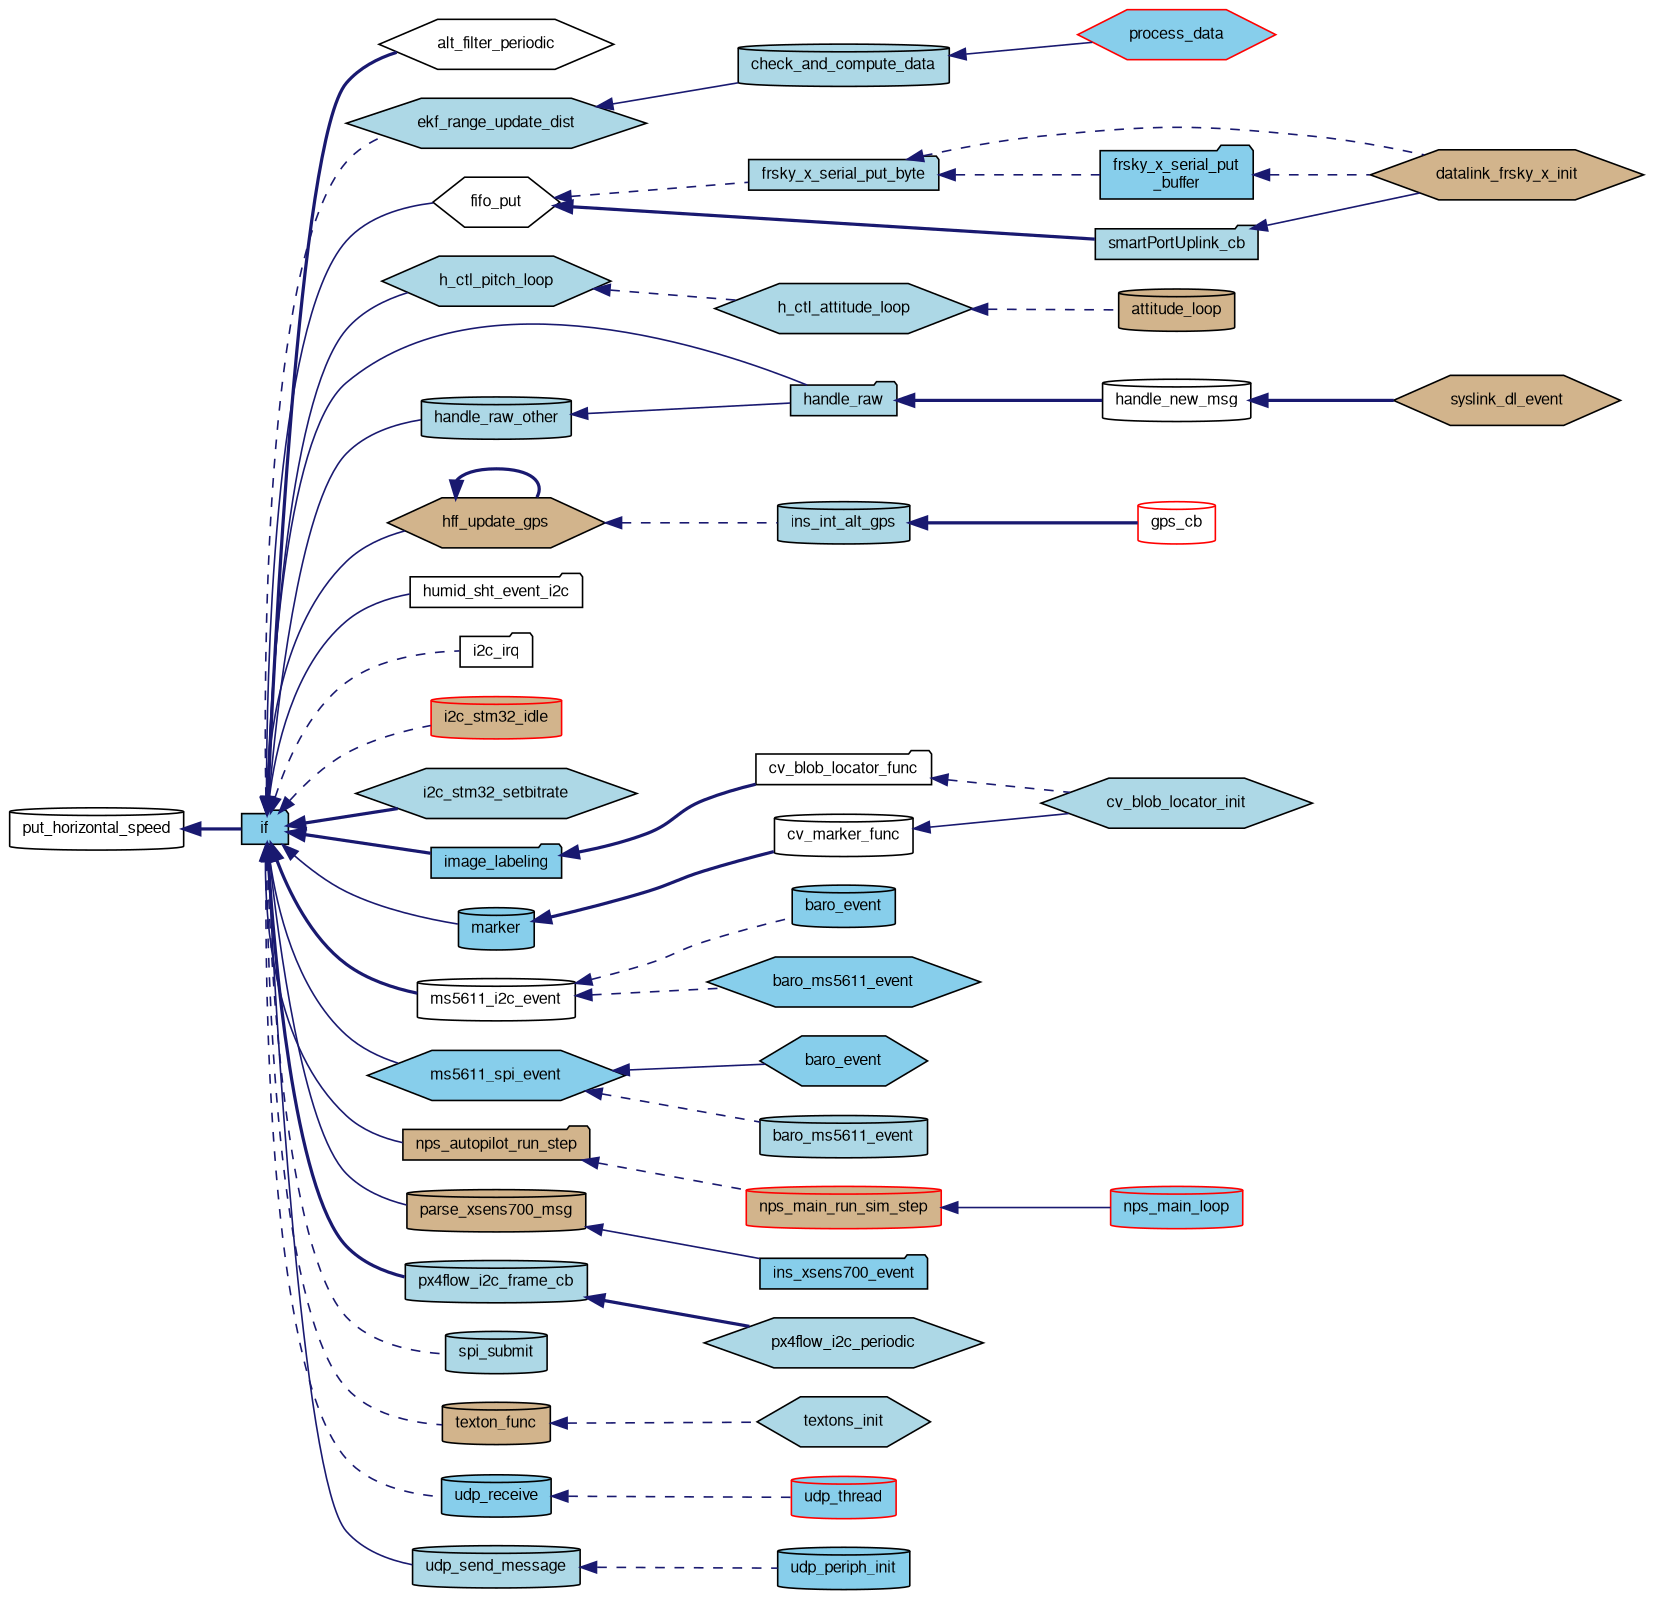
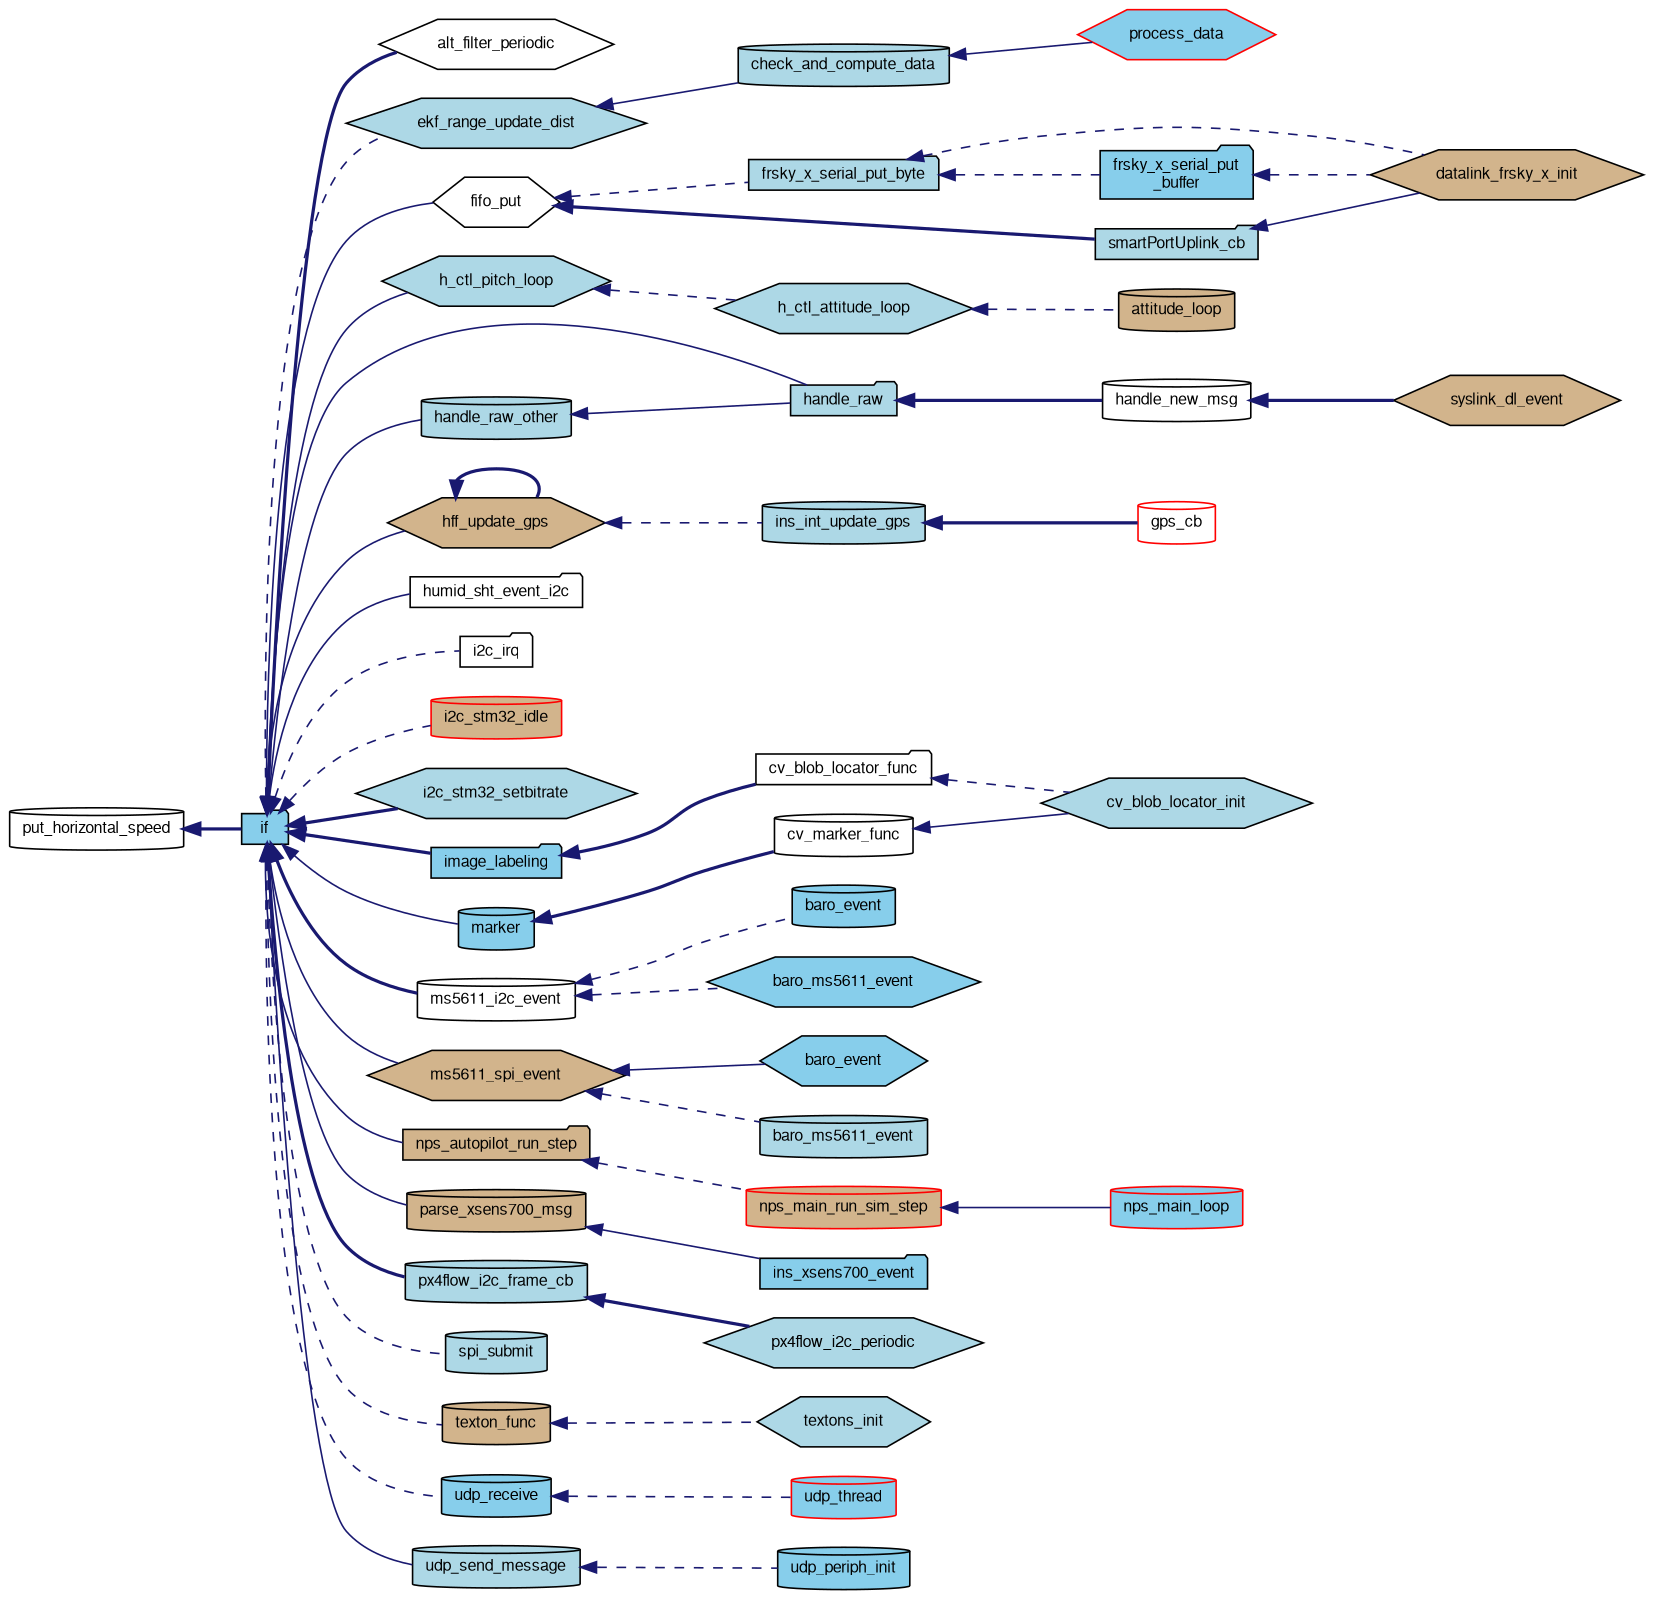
(844, 523) -> (844, 523)
(496, 1075) -> (496, 1075)
